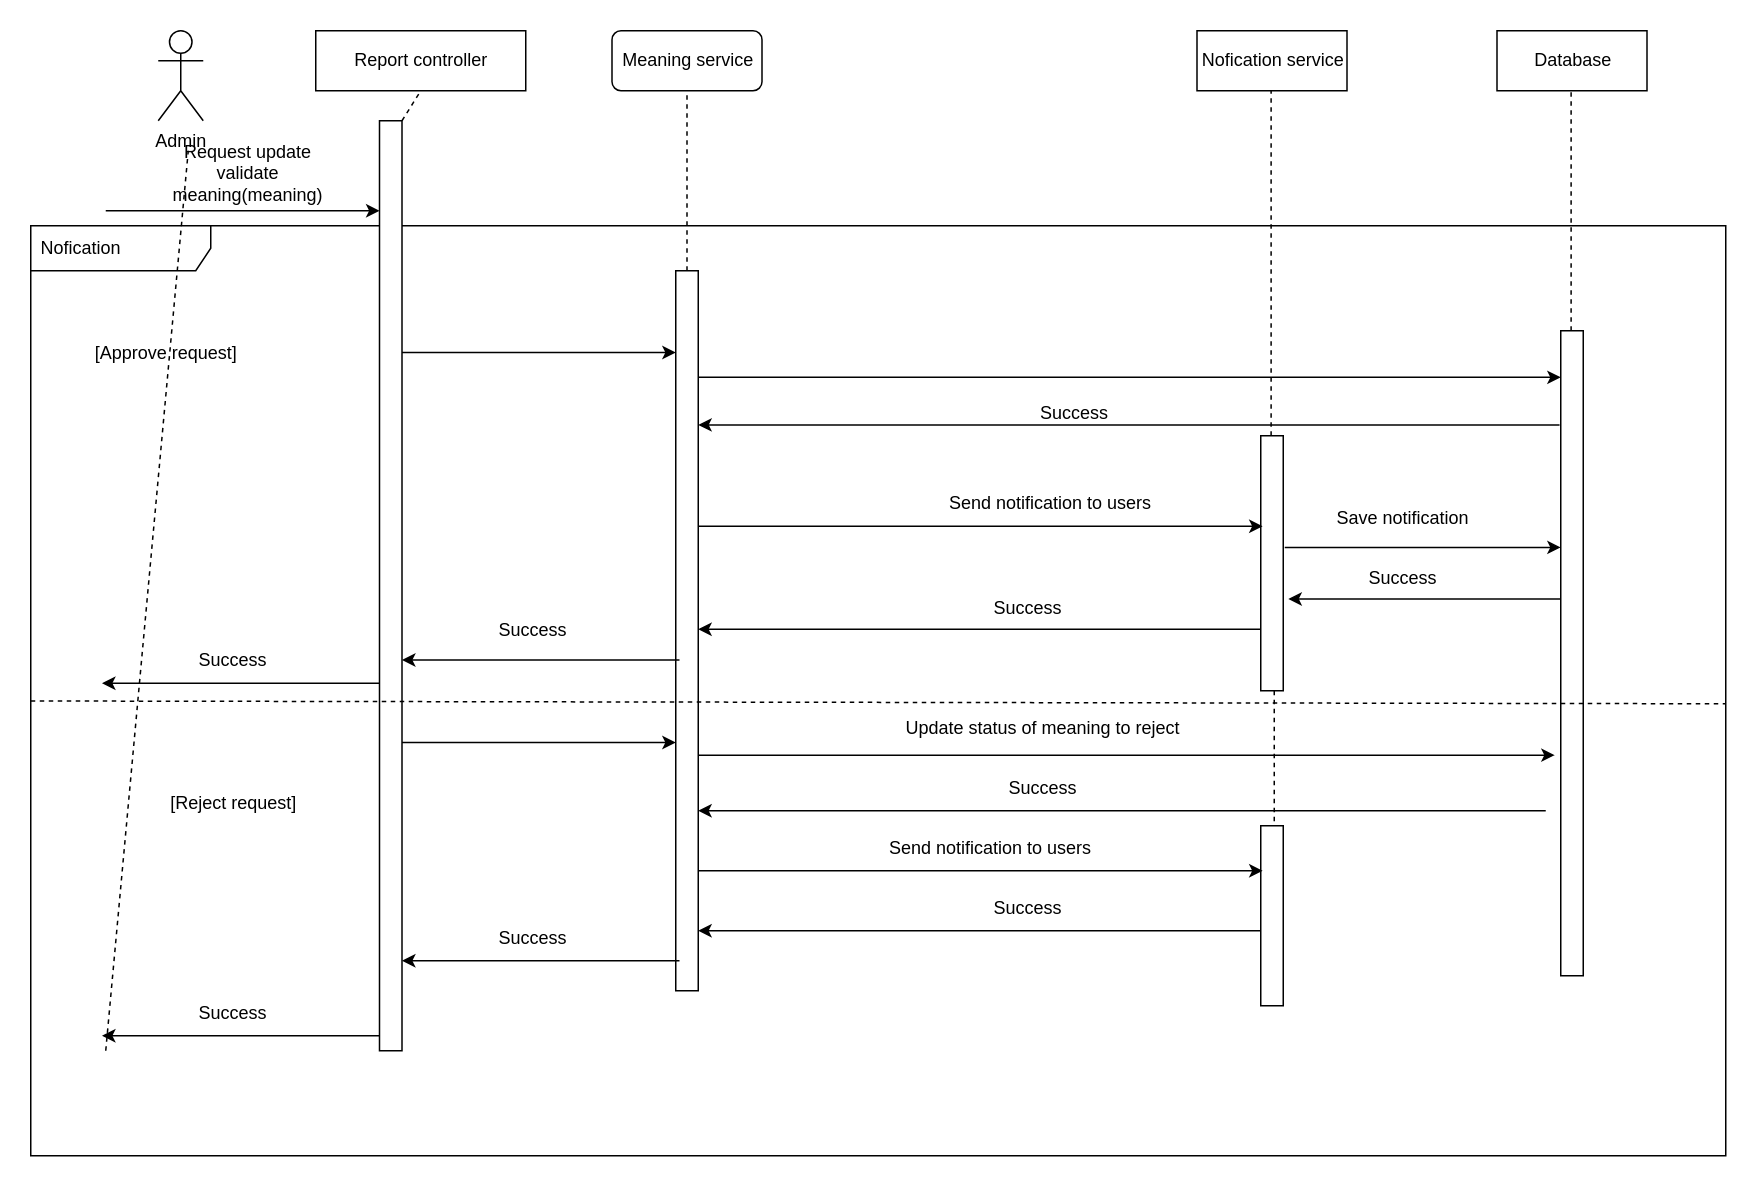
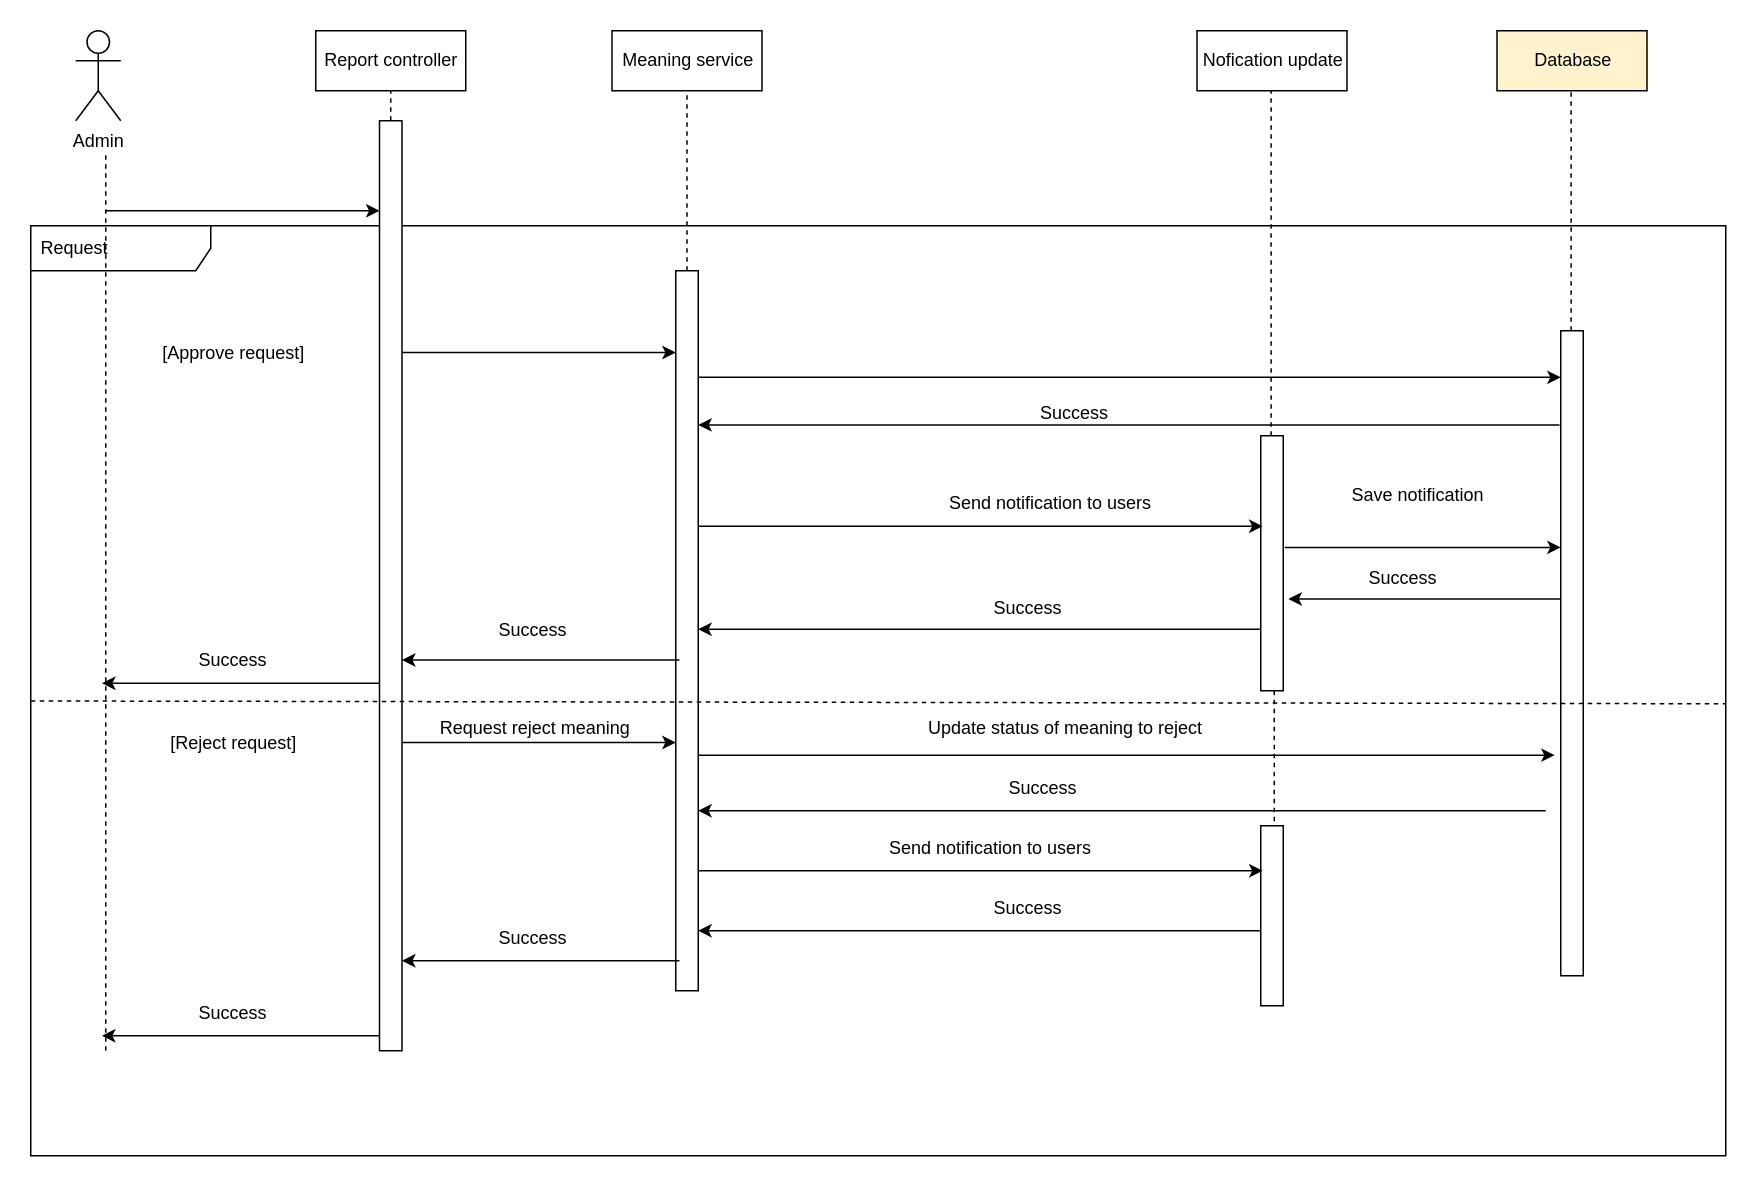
(421, 61) -> (391, 61)
(687, 61) -> (687, 61)
(1274, 61) -> (1274, 61)
(1572, 61) -> (1572, 61)
(181, 76) -> (98, 76)
(248, 173) -> none
(87, 248) -> (77, 248)
(166, 353) -> (233, 353)
(1403, 518) -> (1418, 496)
none -> (535, 728)
(1043, 728) -> (1066, 728)
(233, 803) -> (233, 743)
